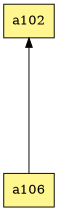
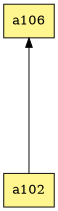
(29, 110) -> (29, 110)
